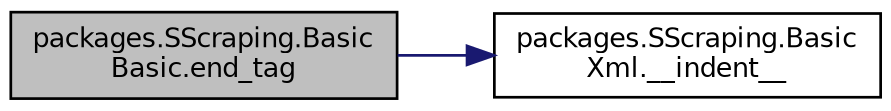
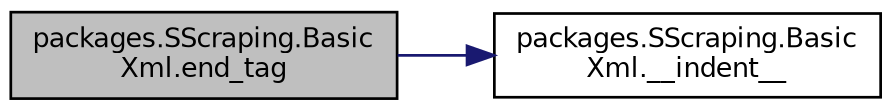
(204, 55) -> (204, 55)
